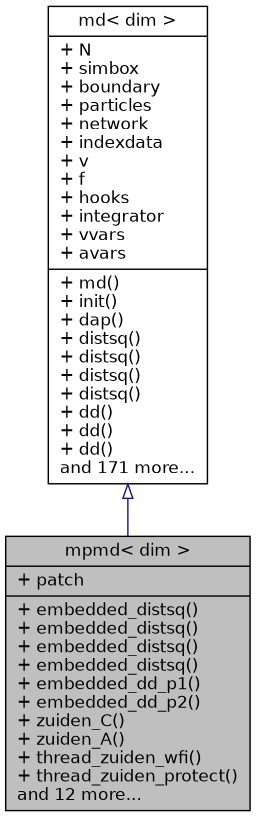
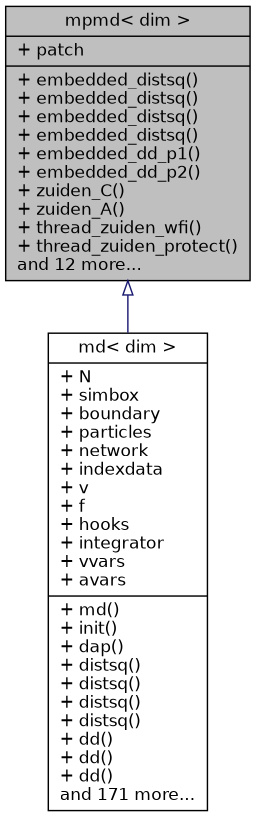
(128, 517) -> (128, 314)
